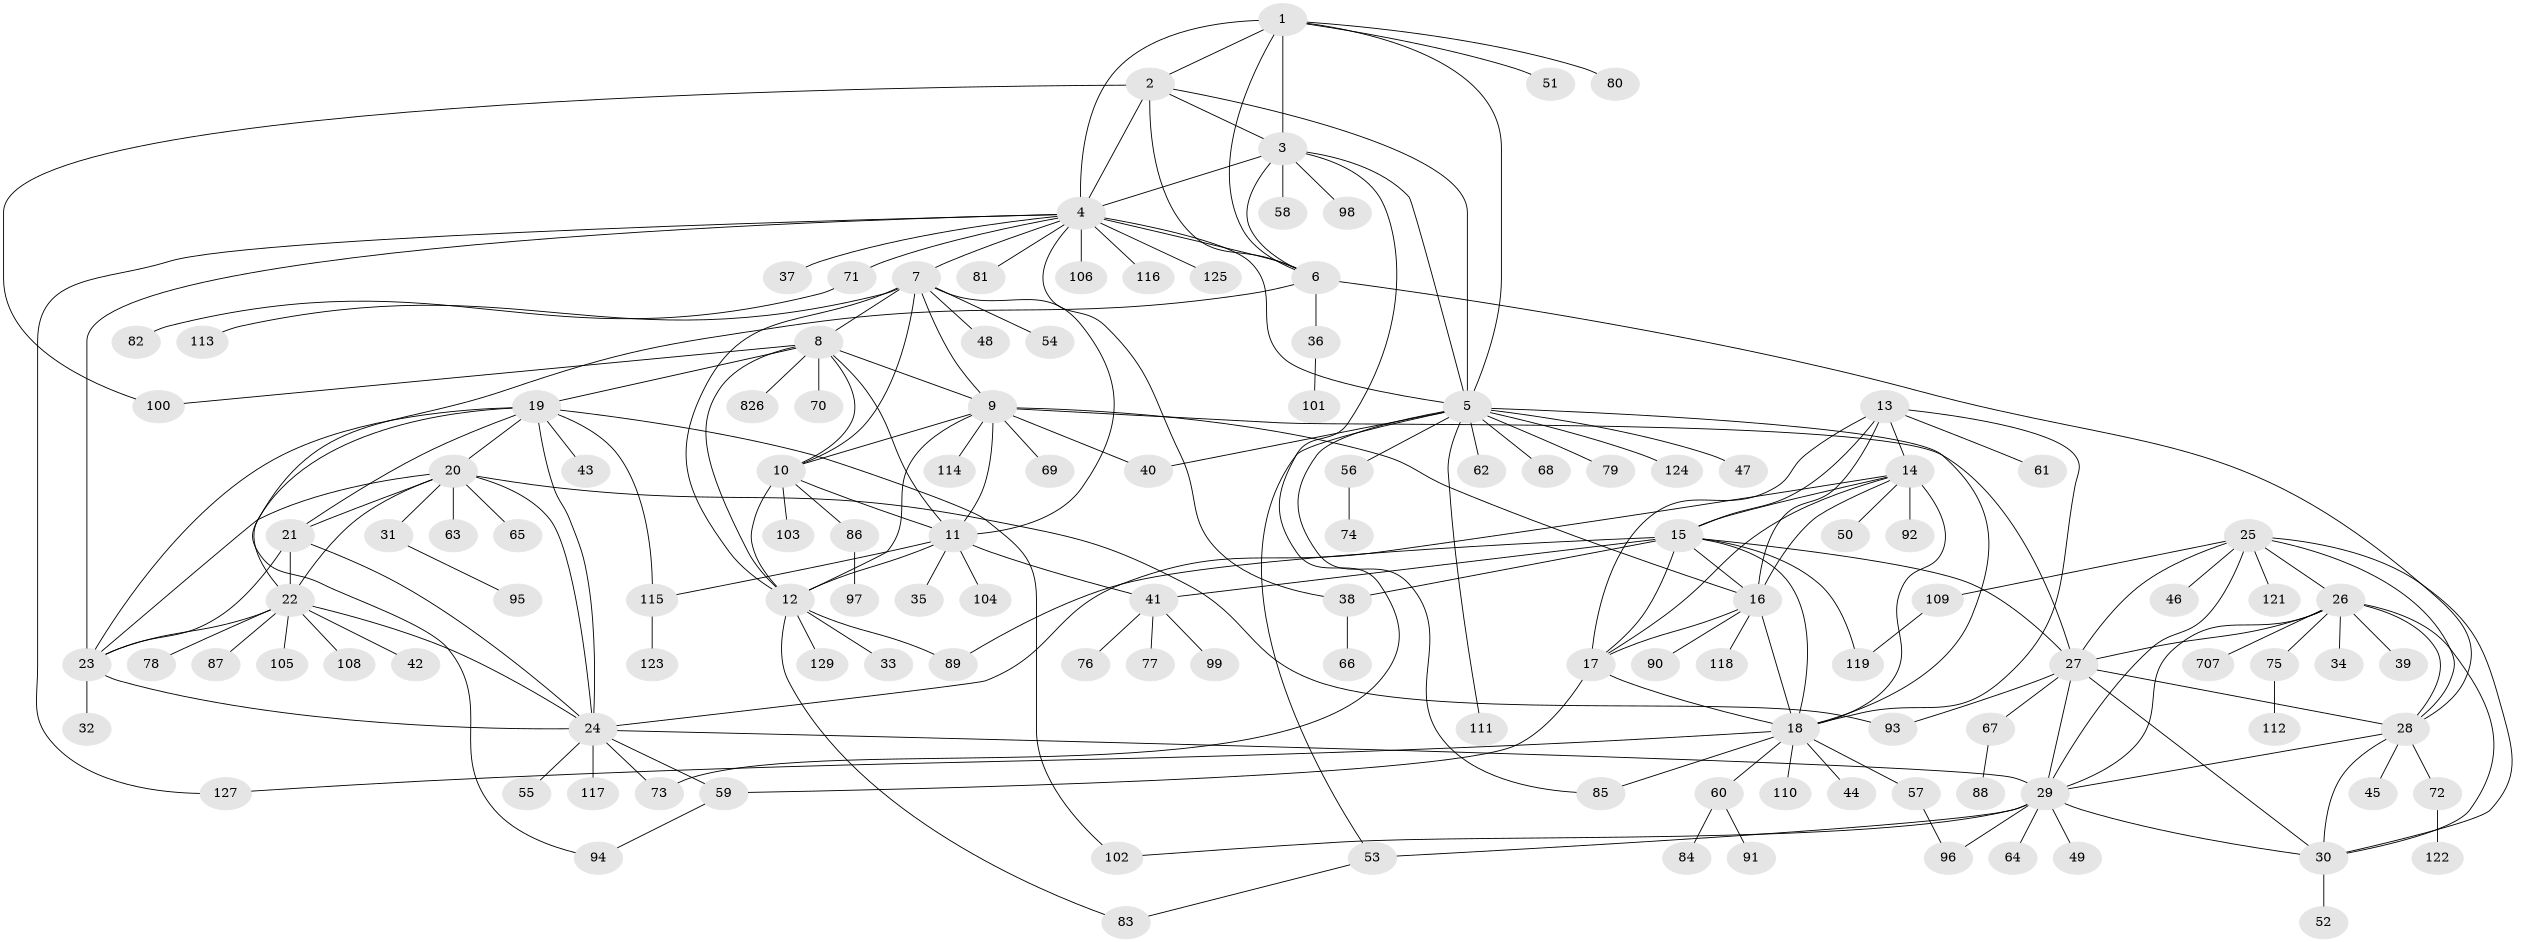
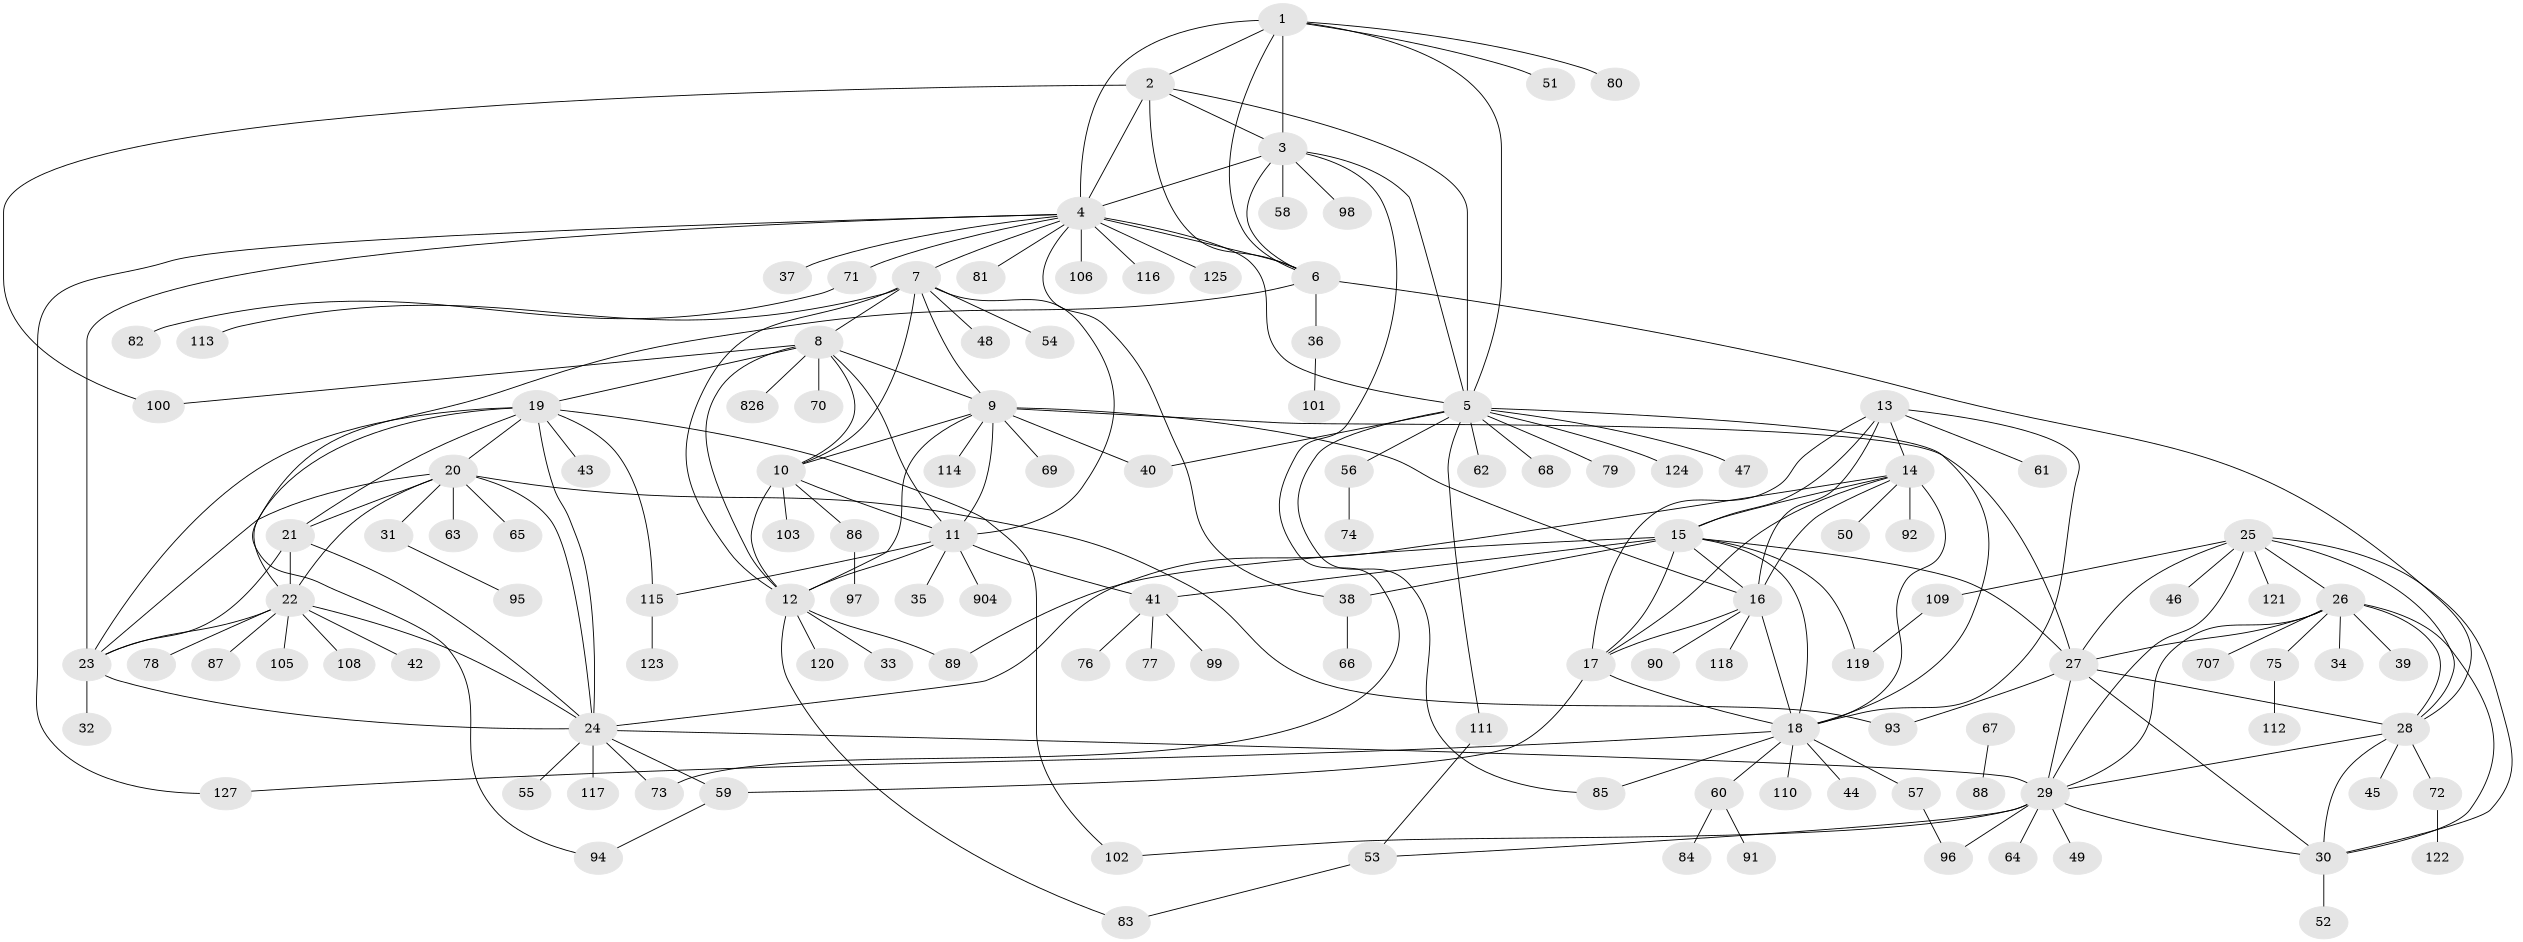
(1264, 593) -> (1427, 794)
(985, 600) -> (985, 600)
(822, 665) -> (822, 665)
(2032, 697) -> none
